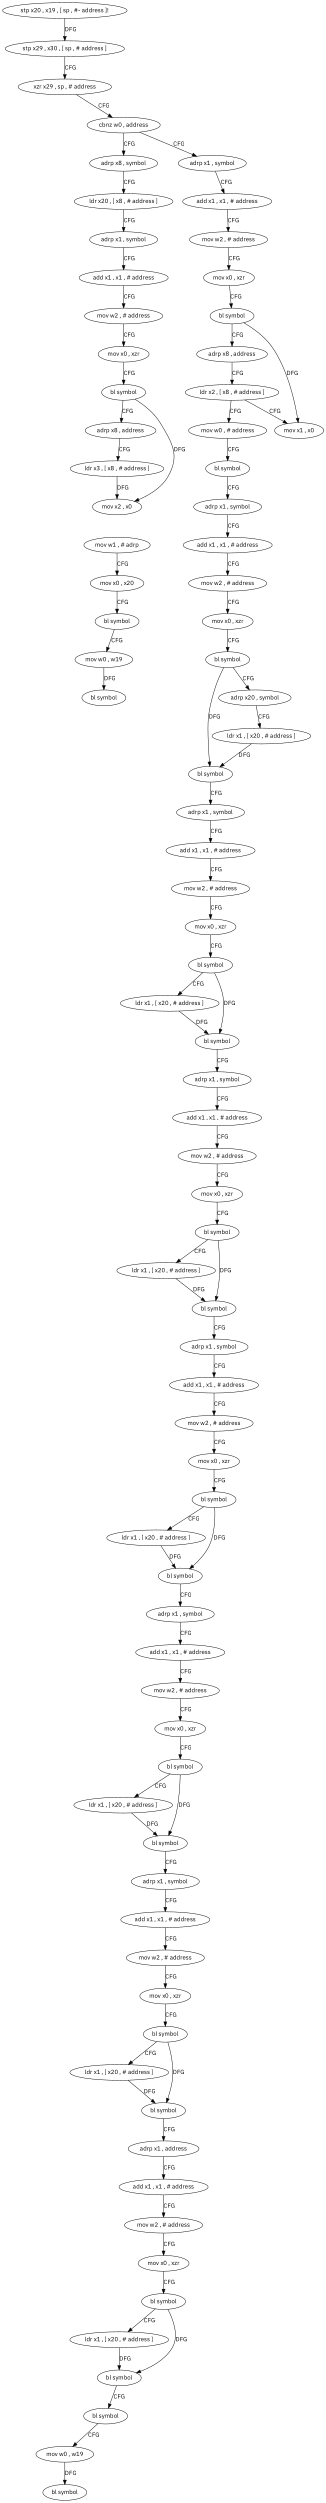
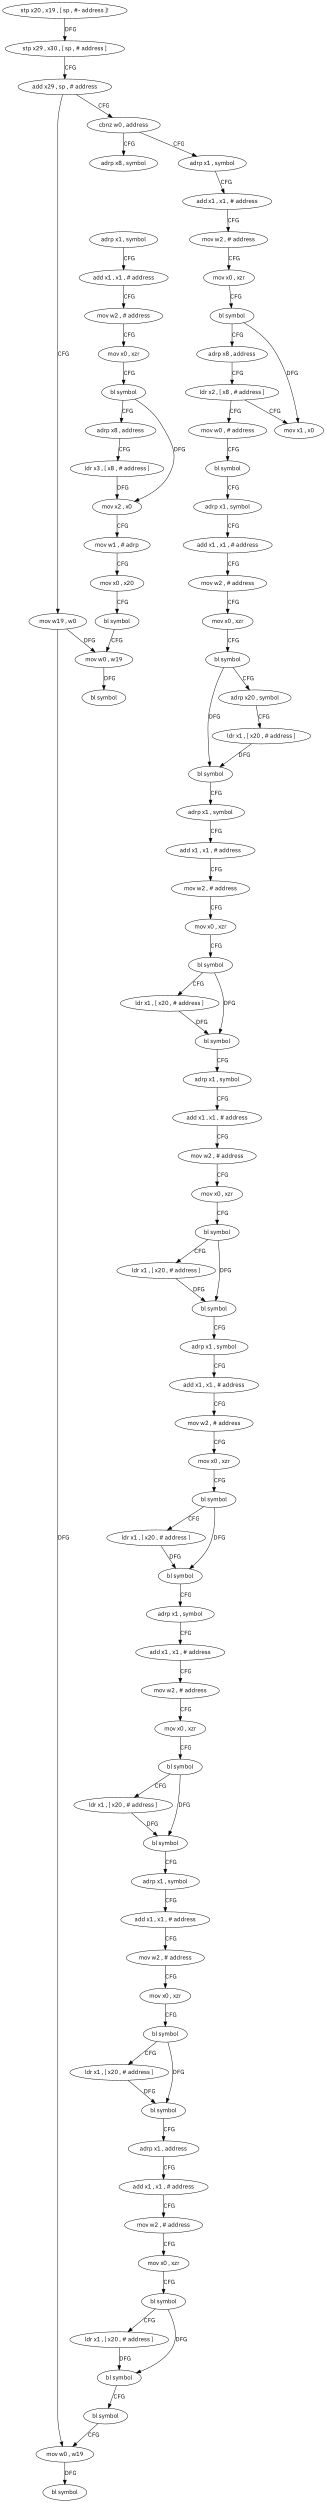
(65, 87) -> (65, 87)
(124, 201) -> none
none -> (117, 524)
none -> (58, 621)
